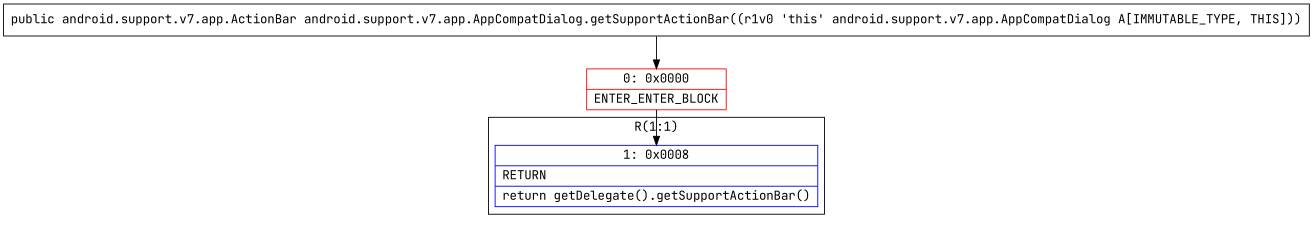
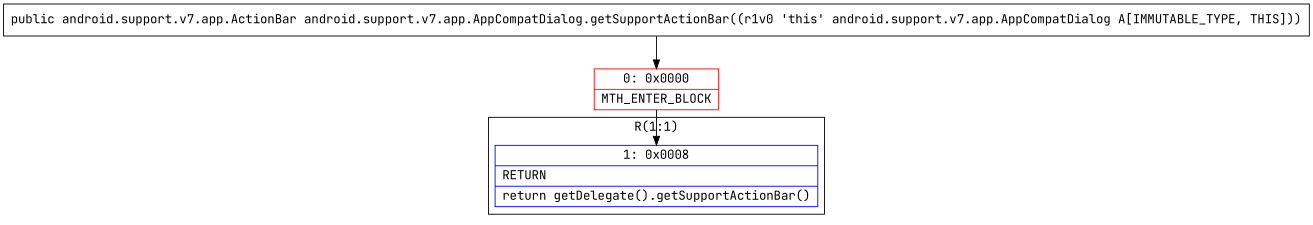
(656, 99) -> (656, 99)
